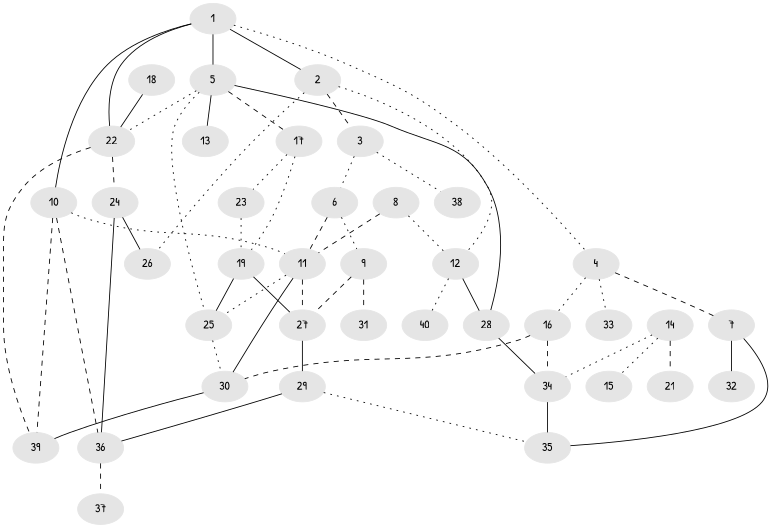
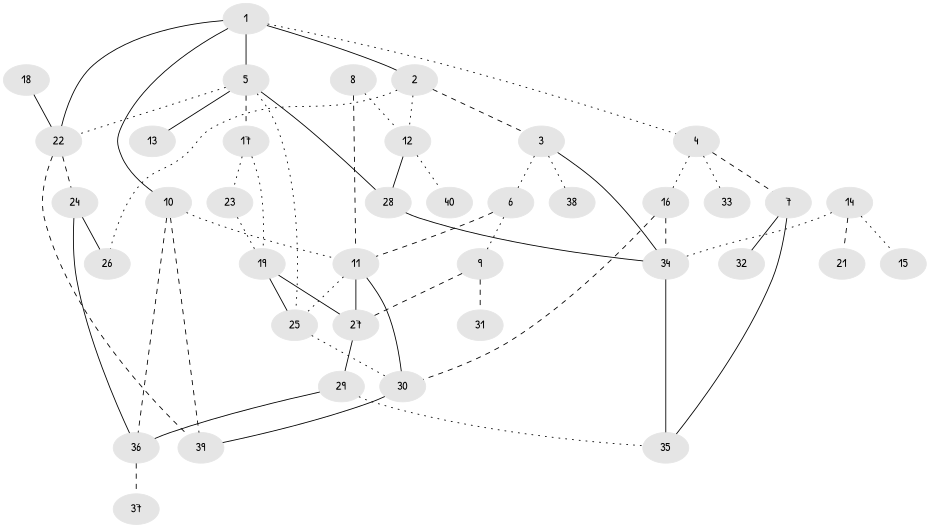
none -> (612, 196)
(302, 295) -> (356, 295)
